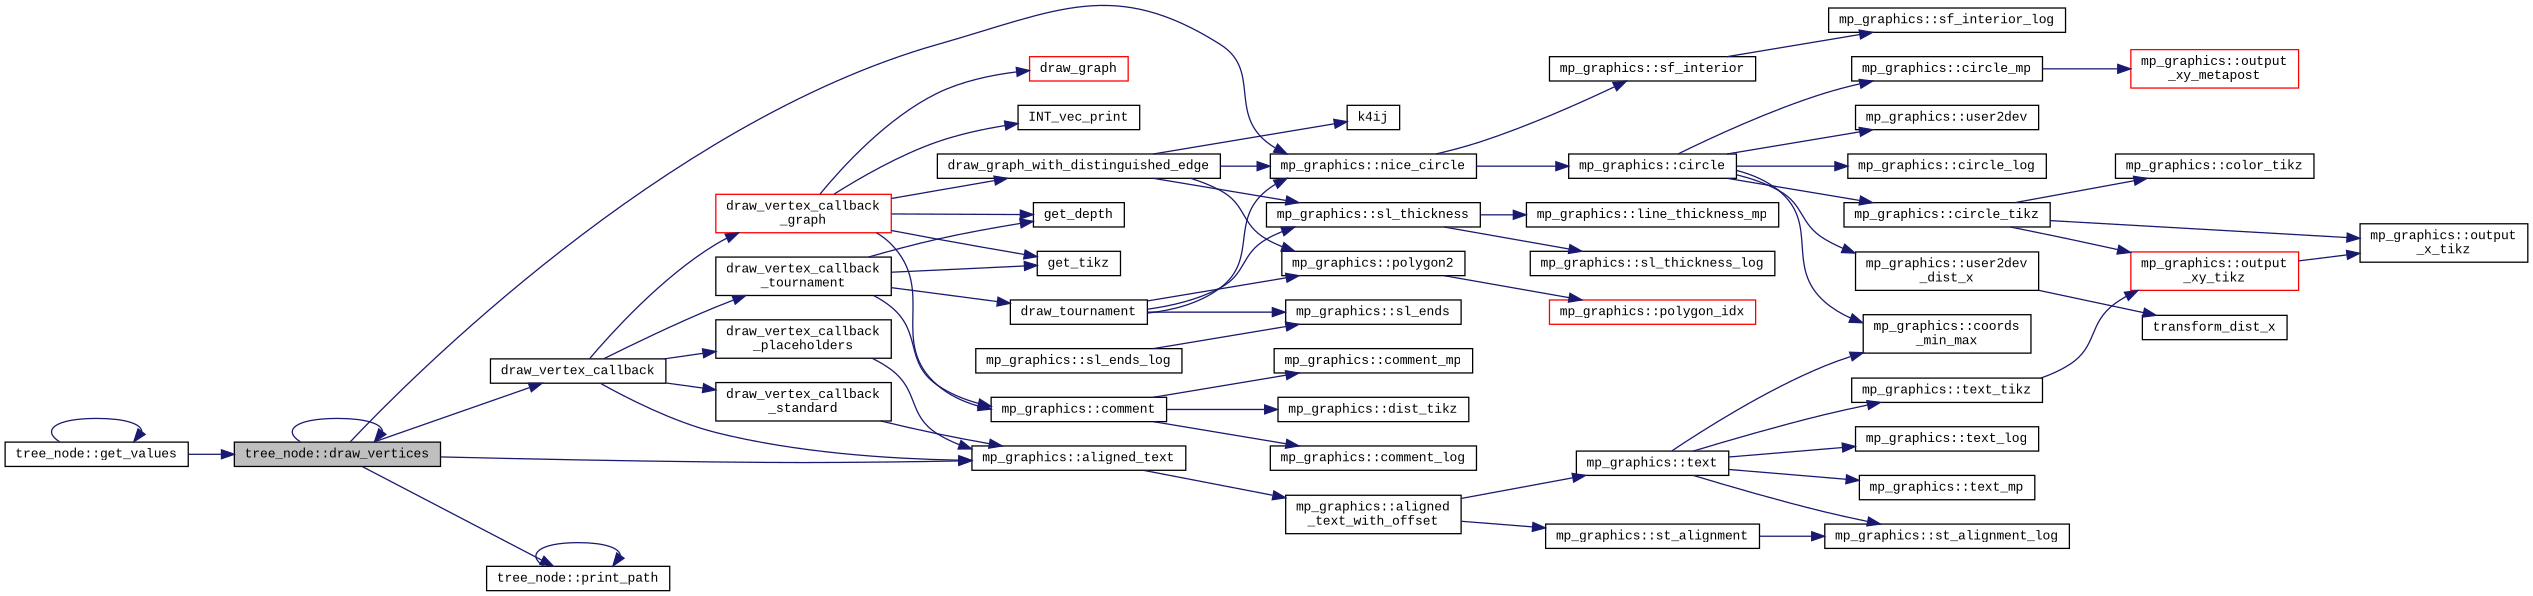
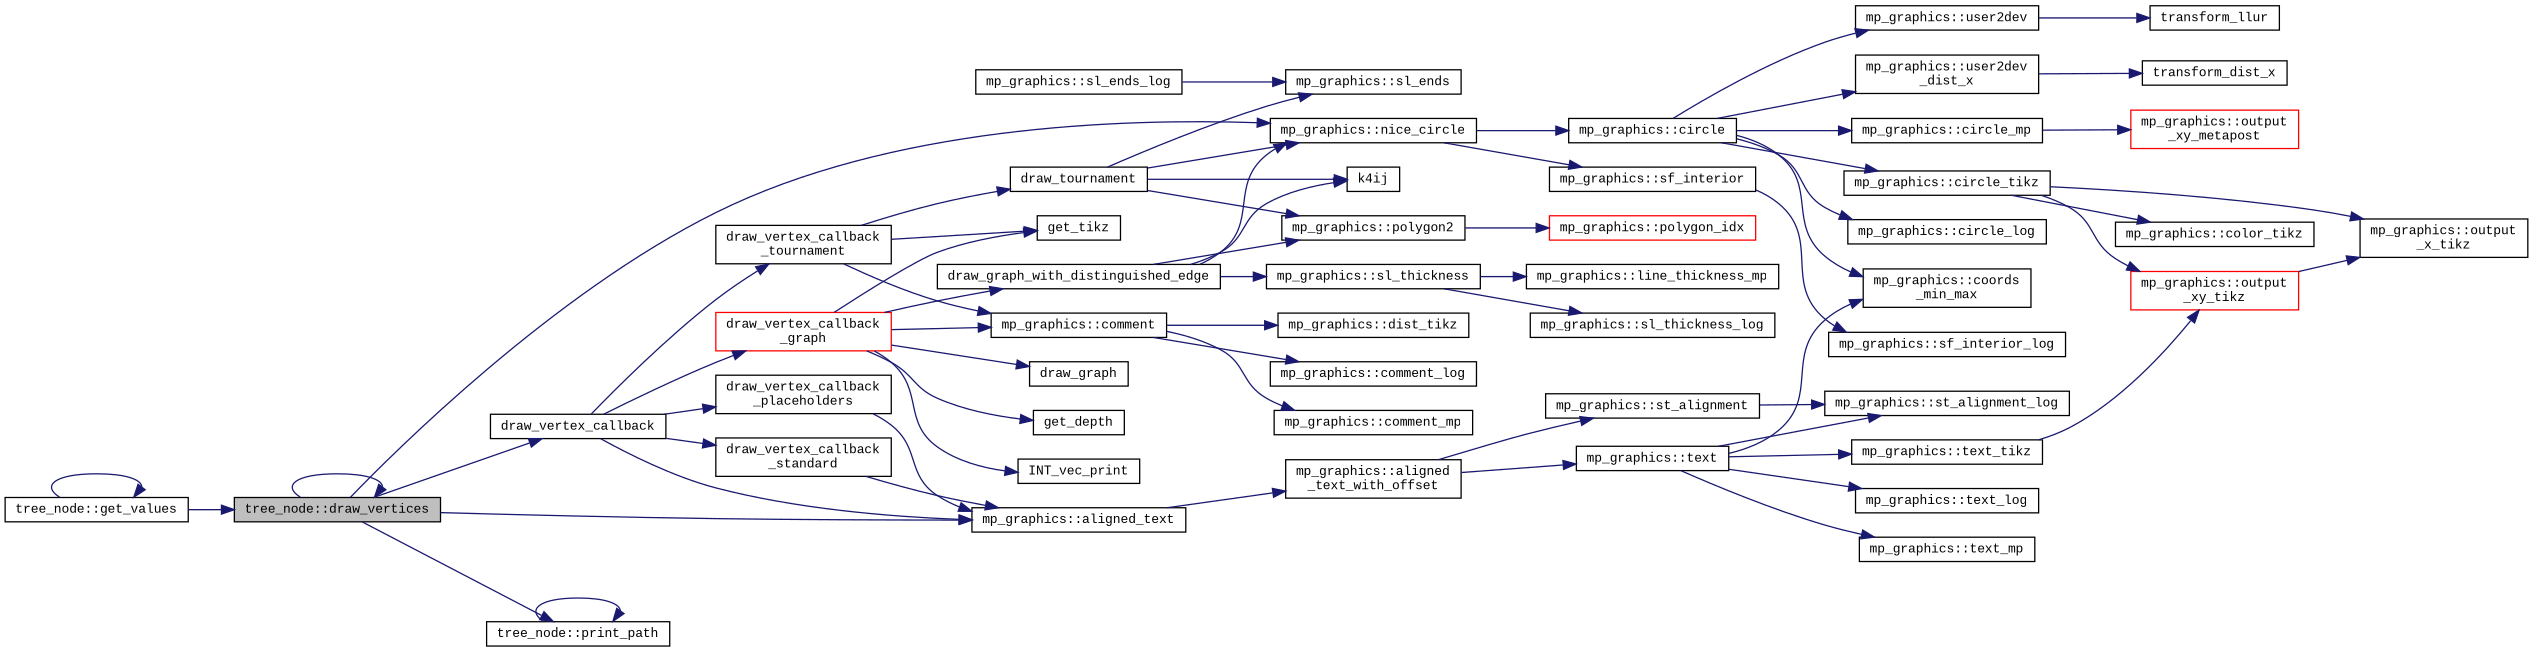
none -> (2215, 18)
(1079, 69) -> (1079, 374)
(959, 235) -> none
(1250, 254) -> (1236, 179)
